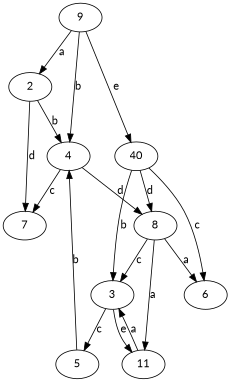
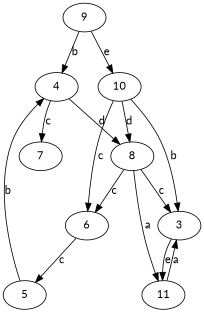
(30, 87) -> none
(136, 156) -> (120, 87)
(186, 260) -> (114, 191)
(97, 326) -> (58, 257)
